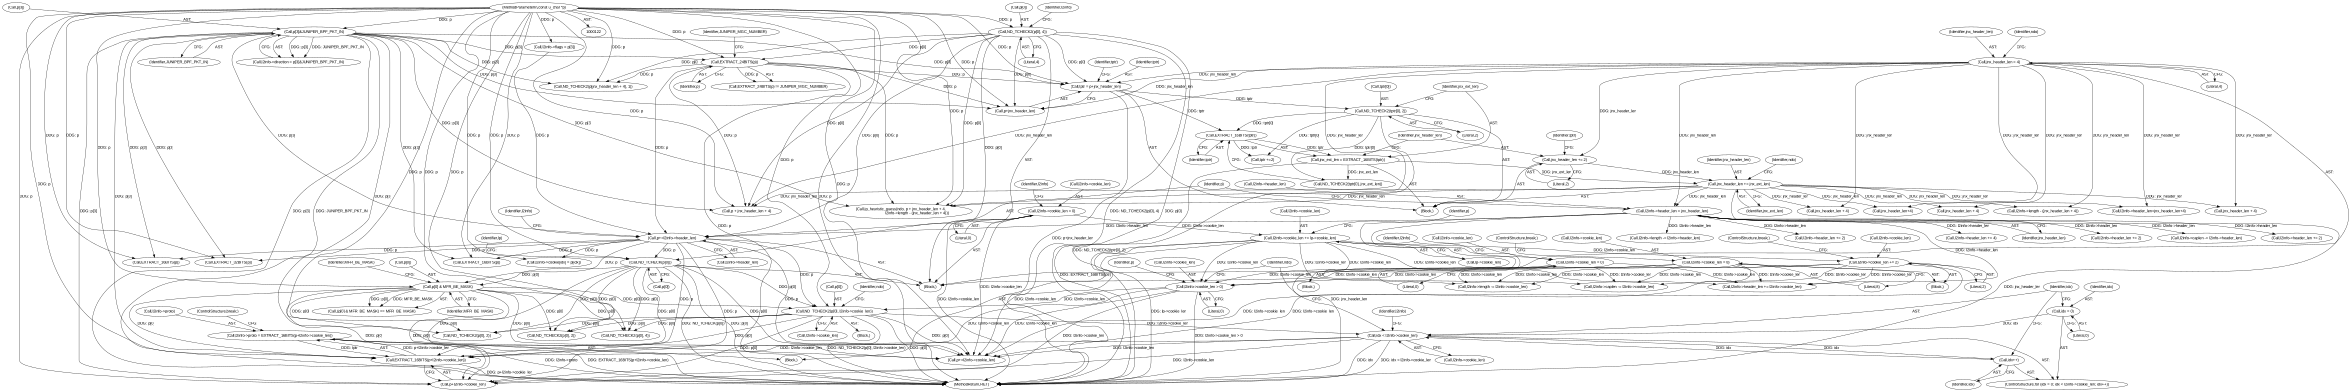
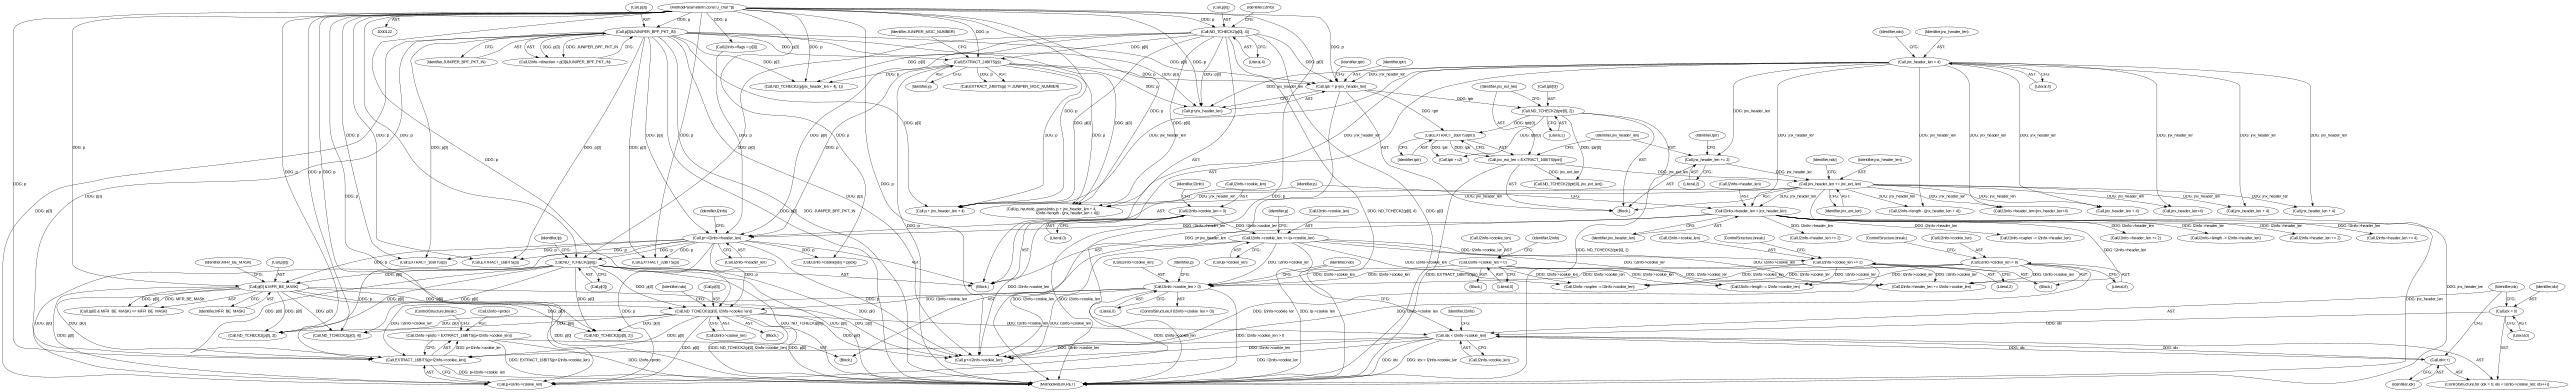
(1261, 174) -> (1478, 151)
none -> (1177, 311)
(349, 348) -> (432, 348)
